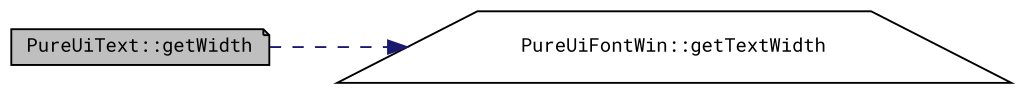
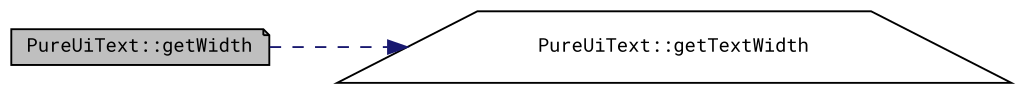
(674, 47) -> (674, 47)
